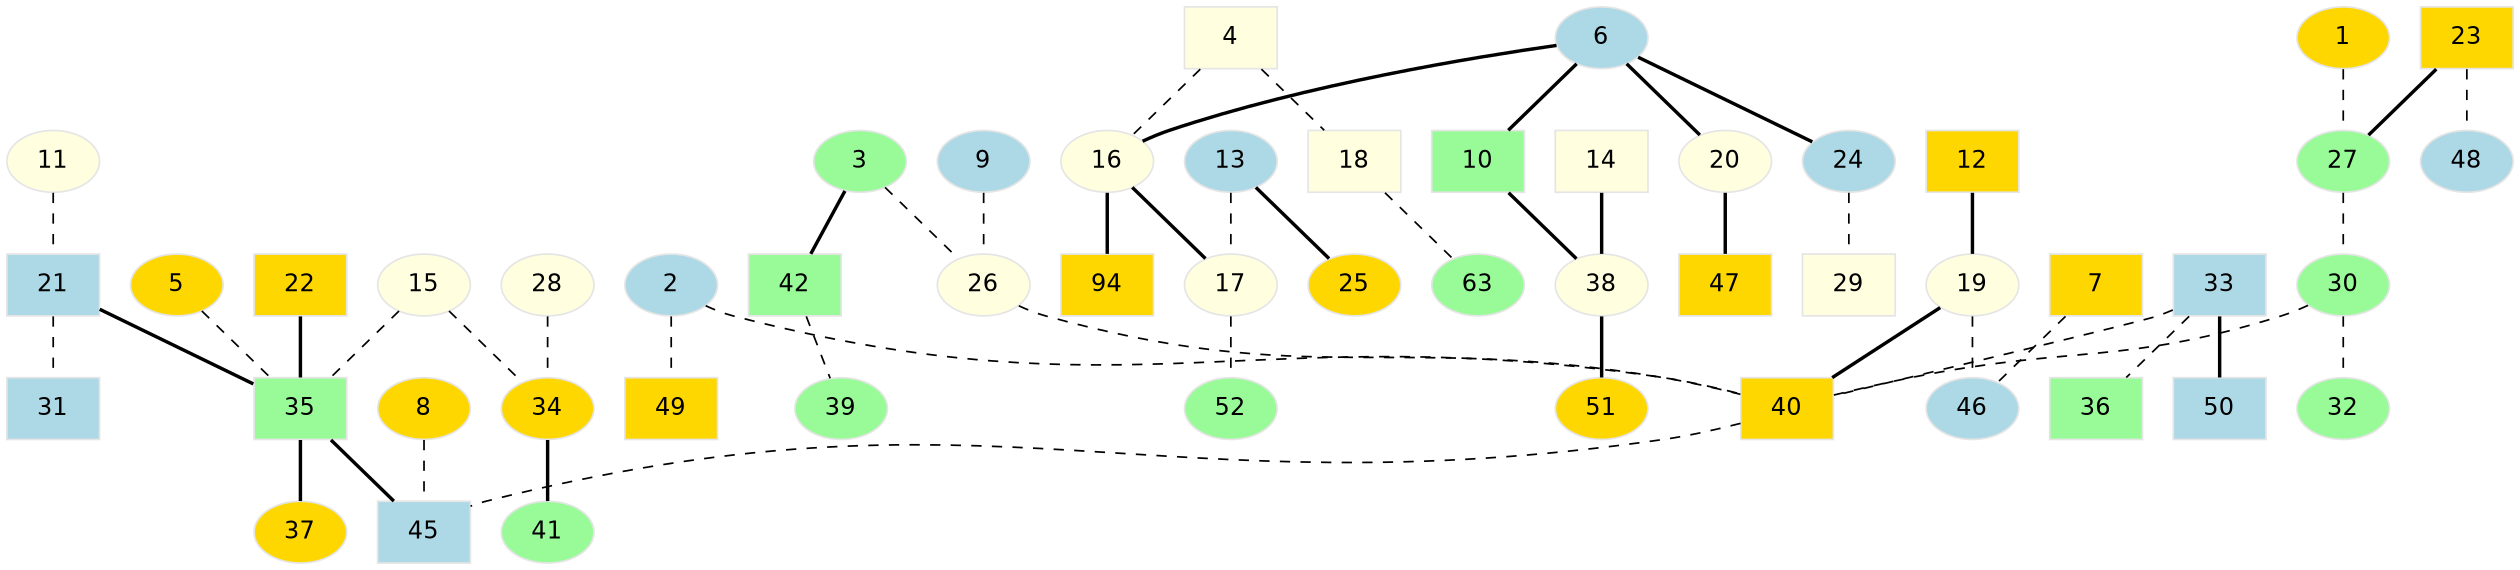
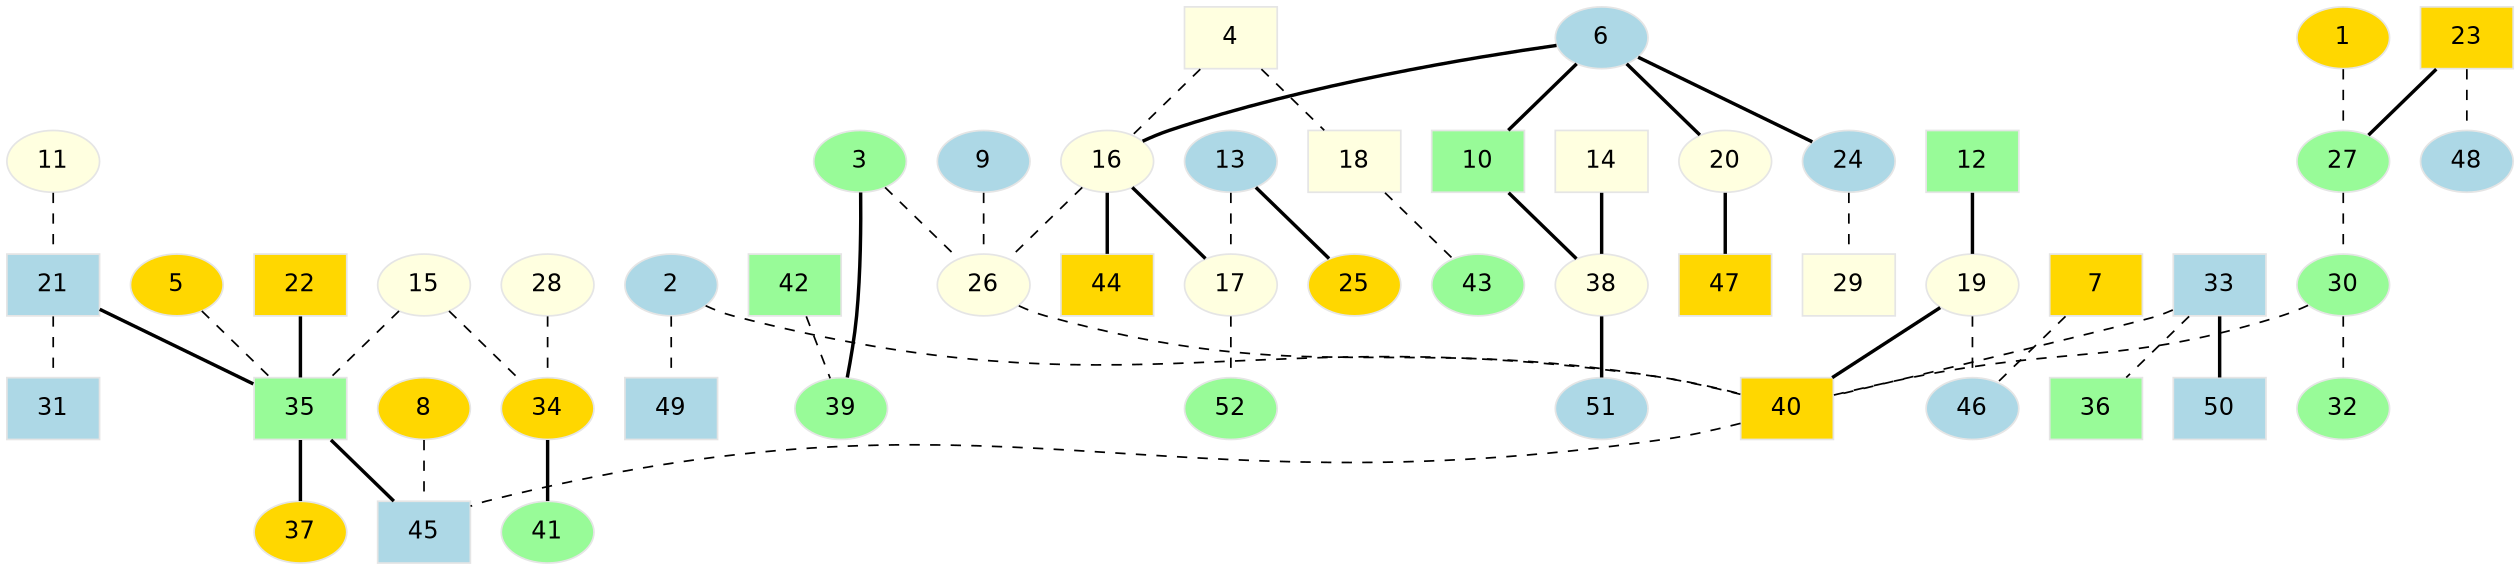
(1972, 161) -> (1972, 161)
(828, 222) -> (859, 285)
none -> (1046, 223)
(1107, 285) -> (1107, 285)
(1478, 285) -> (1478, 285)
(671, 409) -> (671, 409)
(1602, 409) -> (1602, 409)
